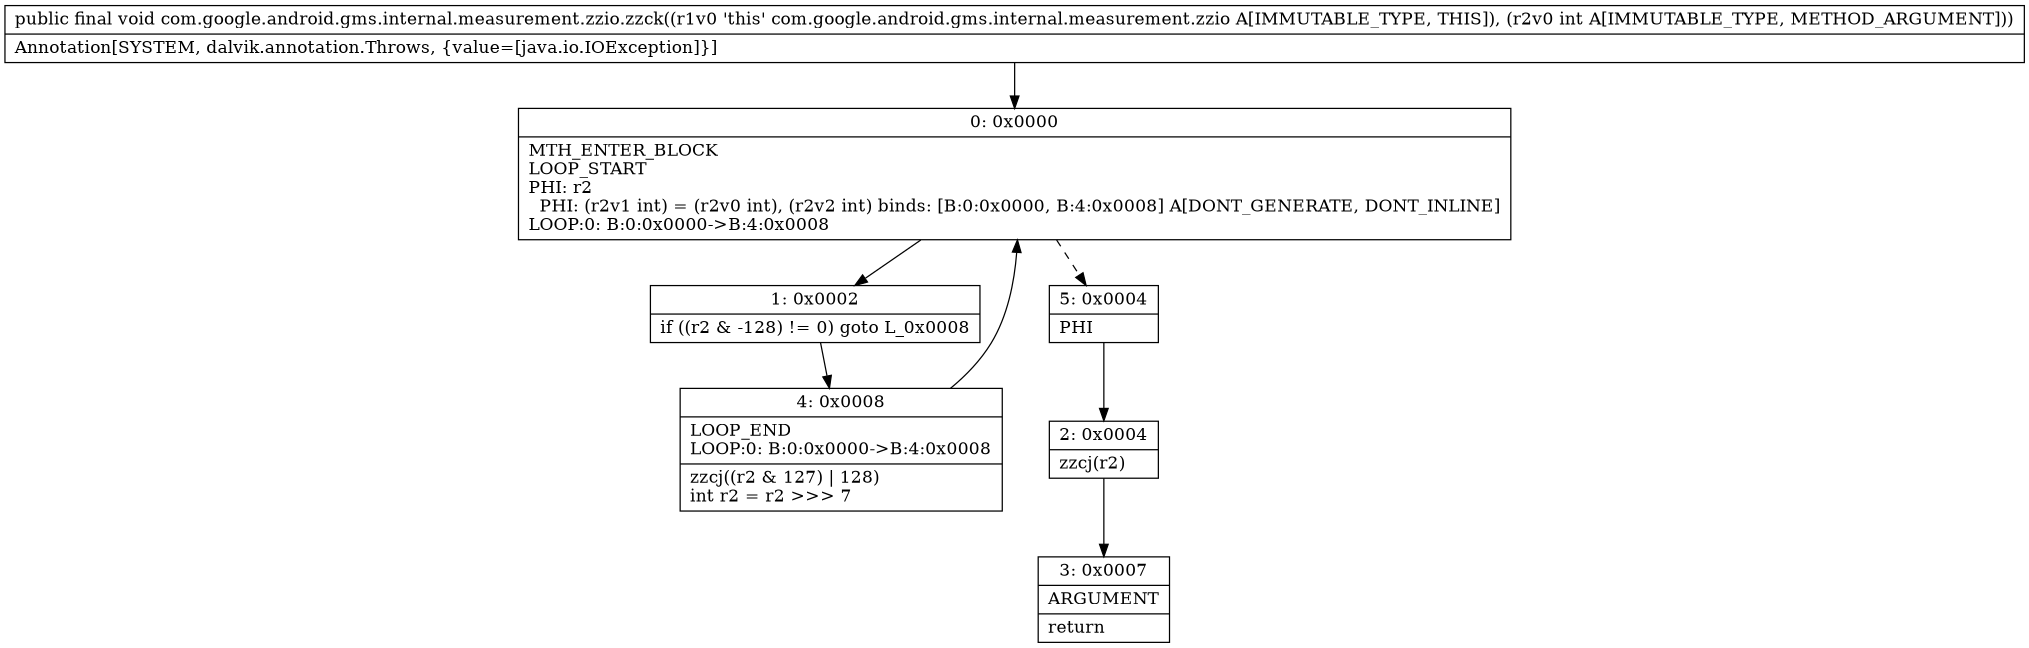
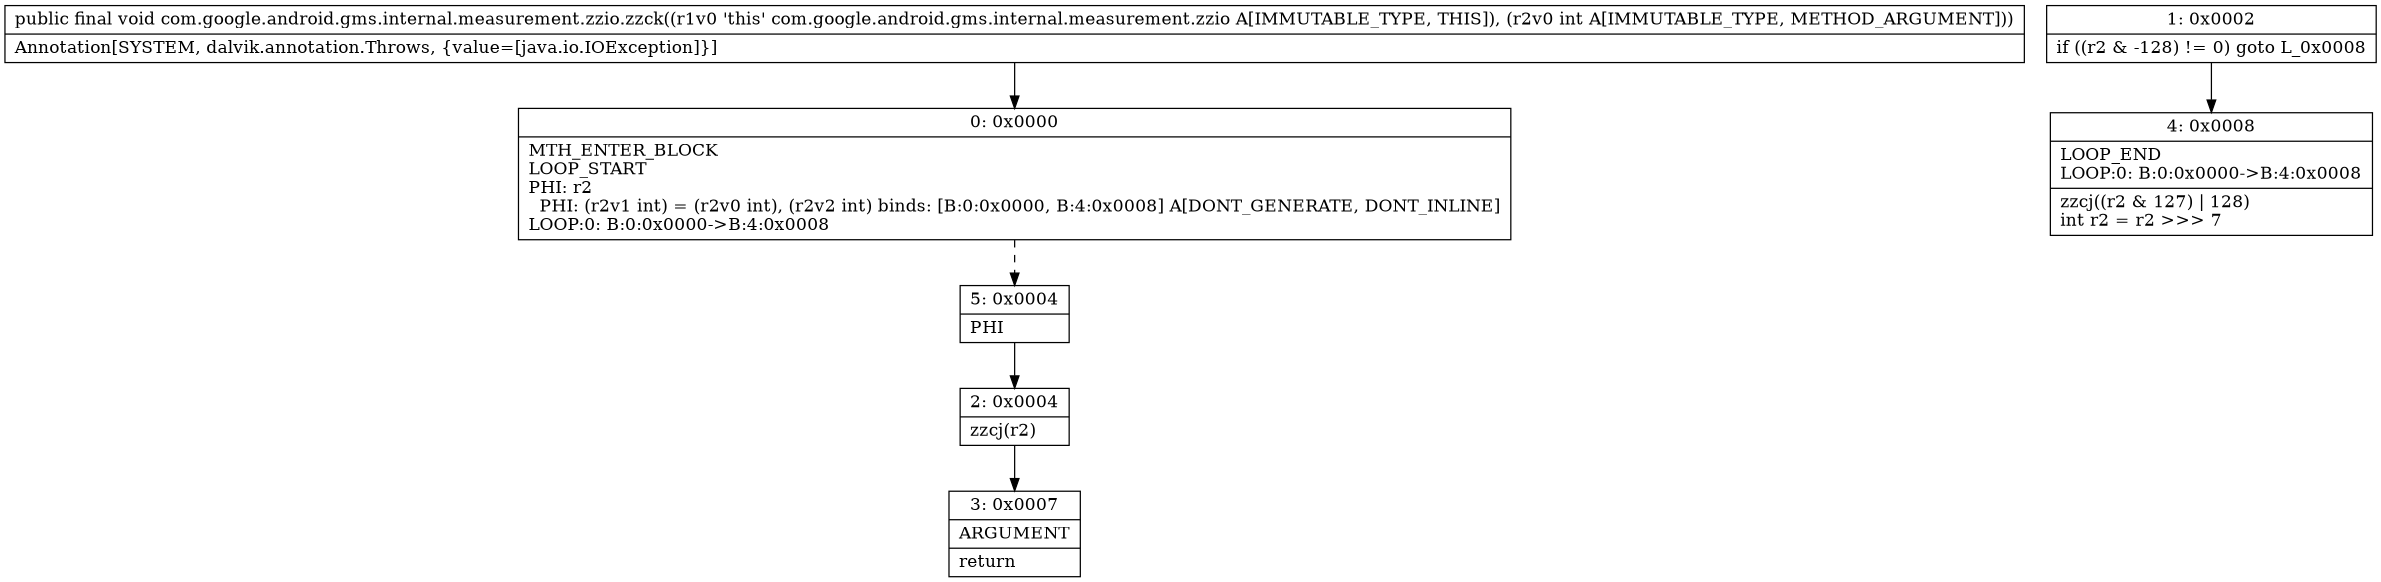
(893, 259) -> none
(999, 328) -> none
